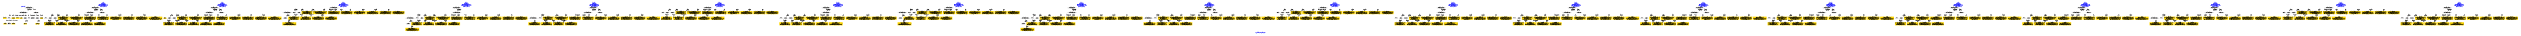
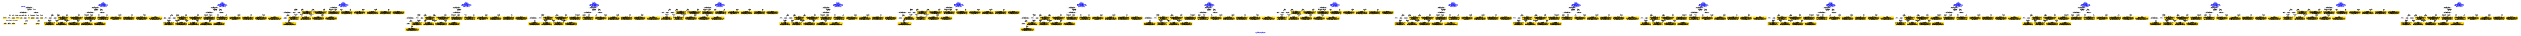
(29, 18) -> (29, 18)
(33, 18) -> (33, 18)
(165, 18) -> (165, 18)
